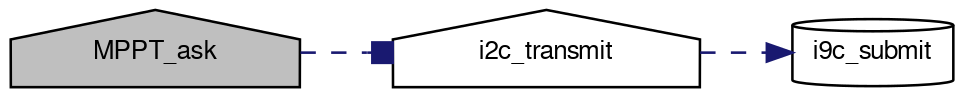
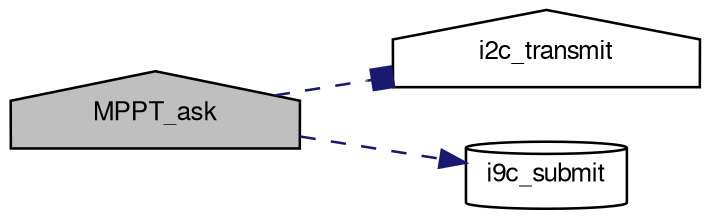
(733, 53) -> (370, 148)
